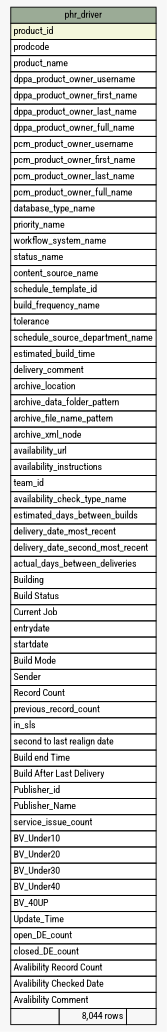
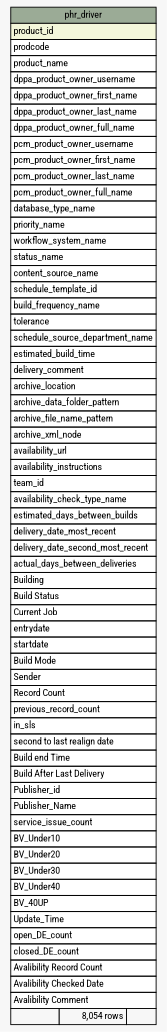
(103, 1016) -> (103, 1016)
